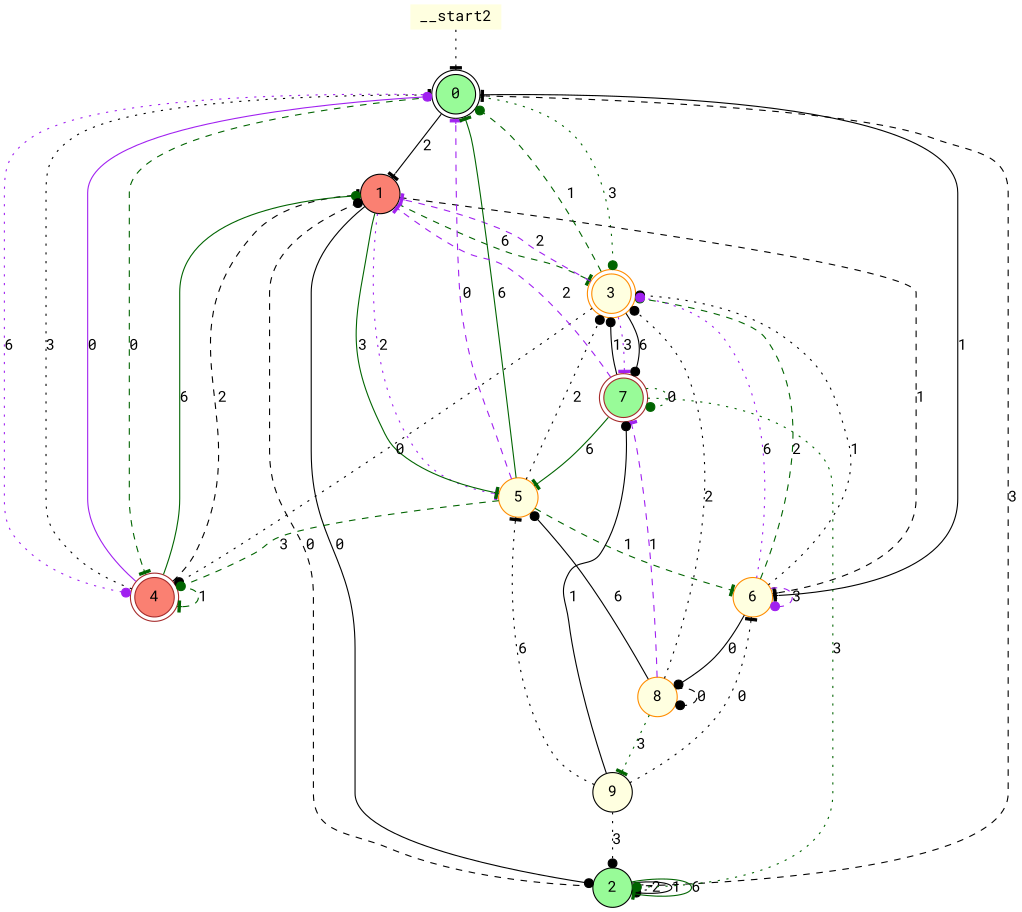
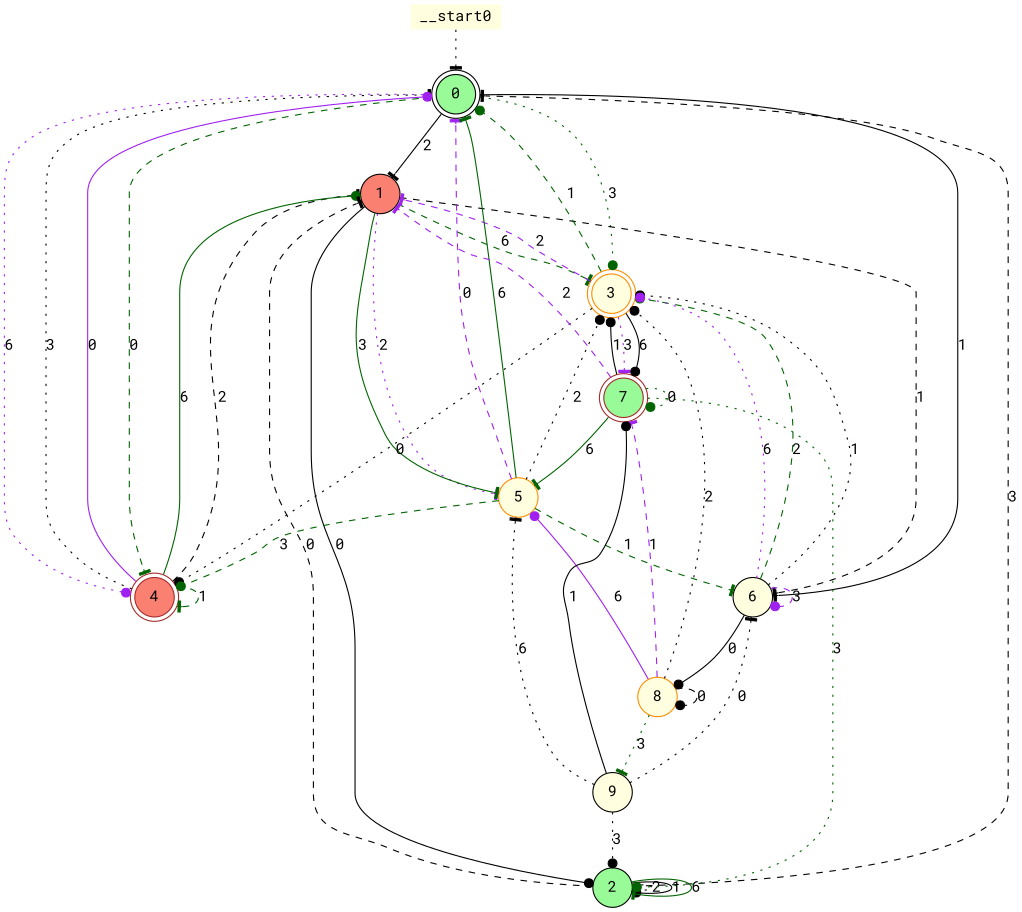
(456, 17) -> (456, 17)
(598, 596) -> (598, 596)
(753, 597) -> (753, 597)
(313, 630) -> (313, 628)
